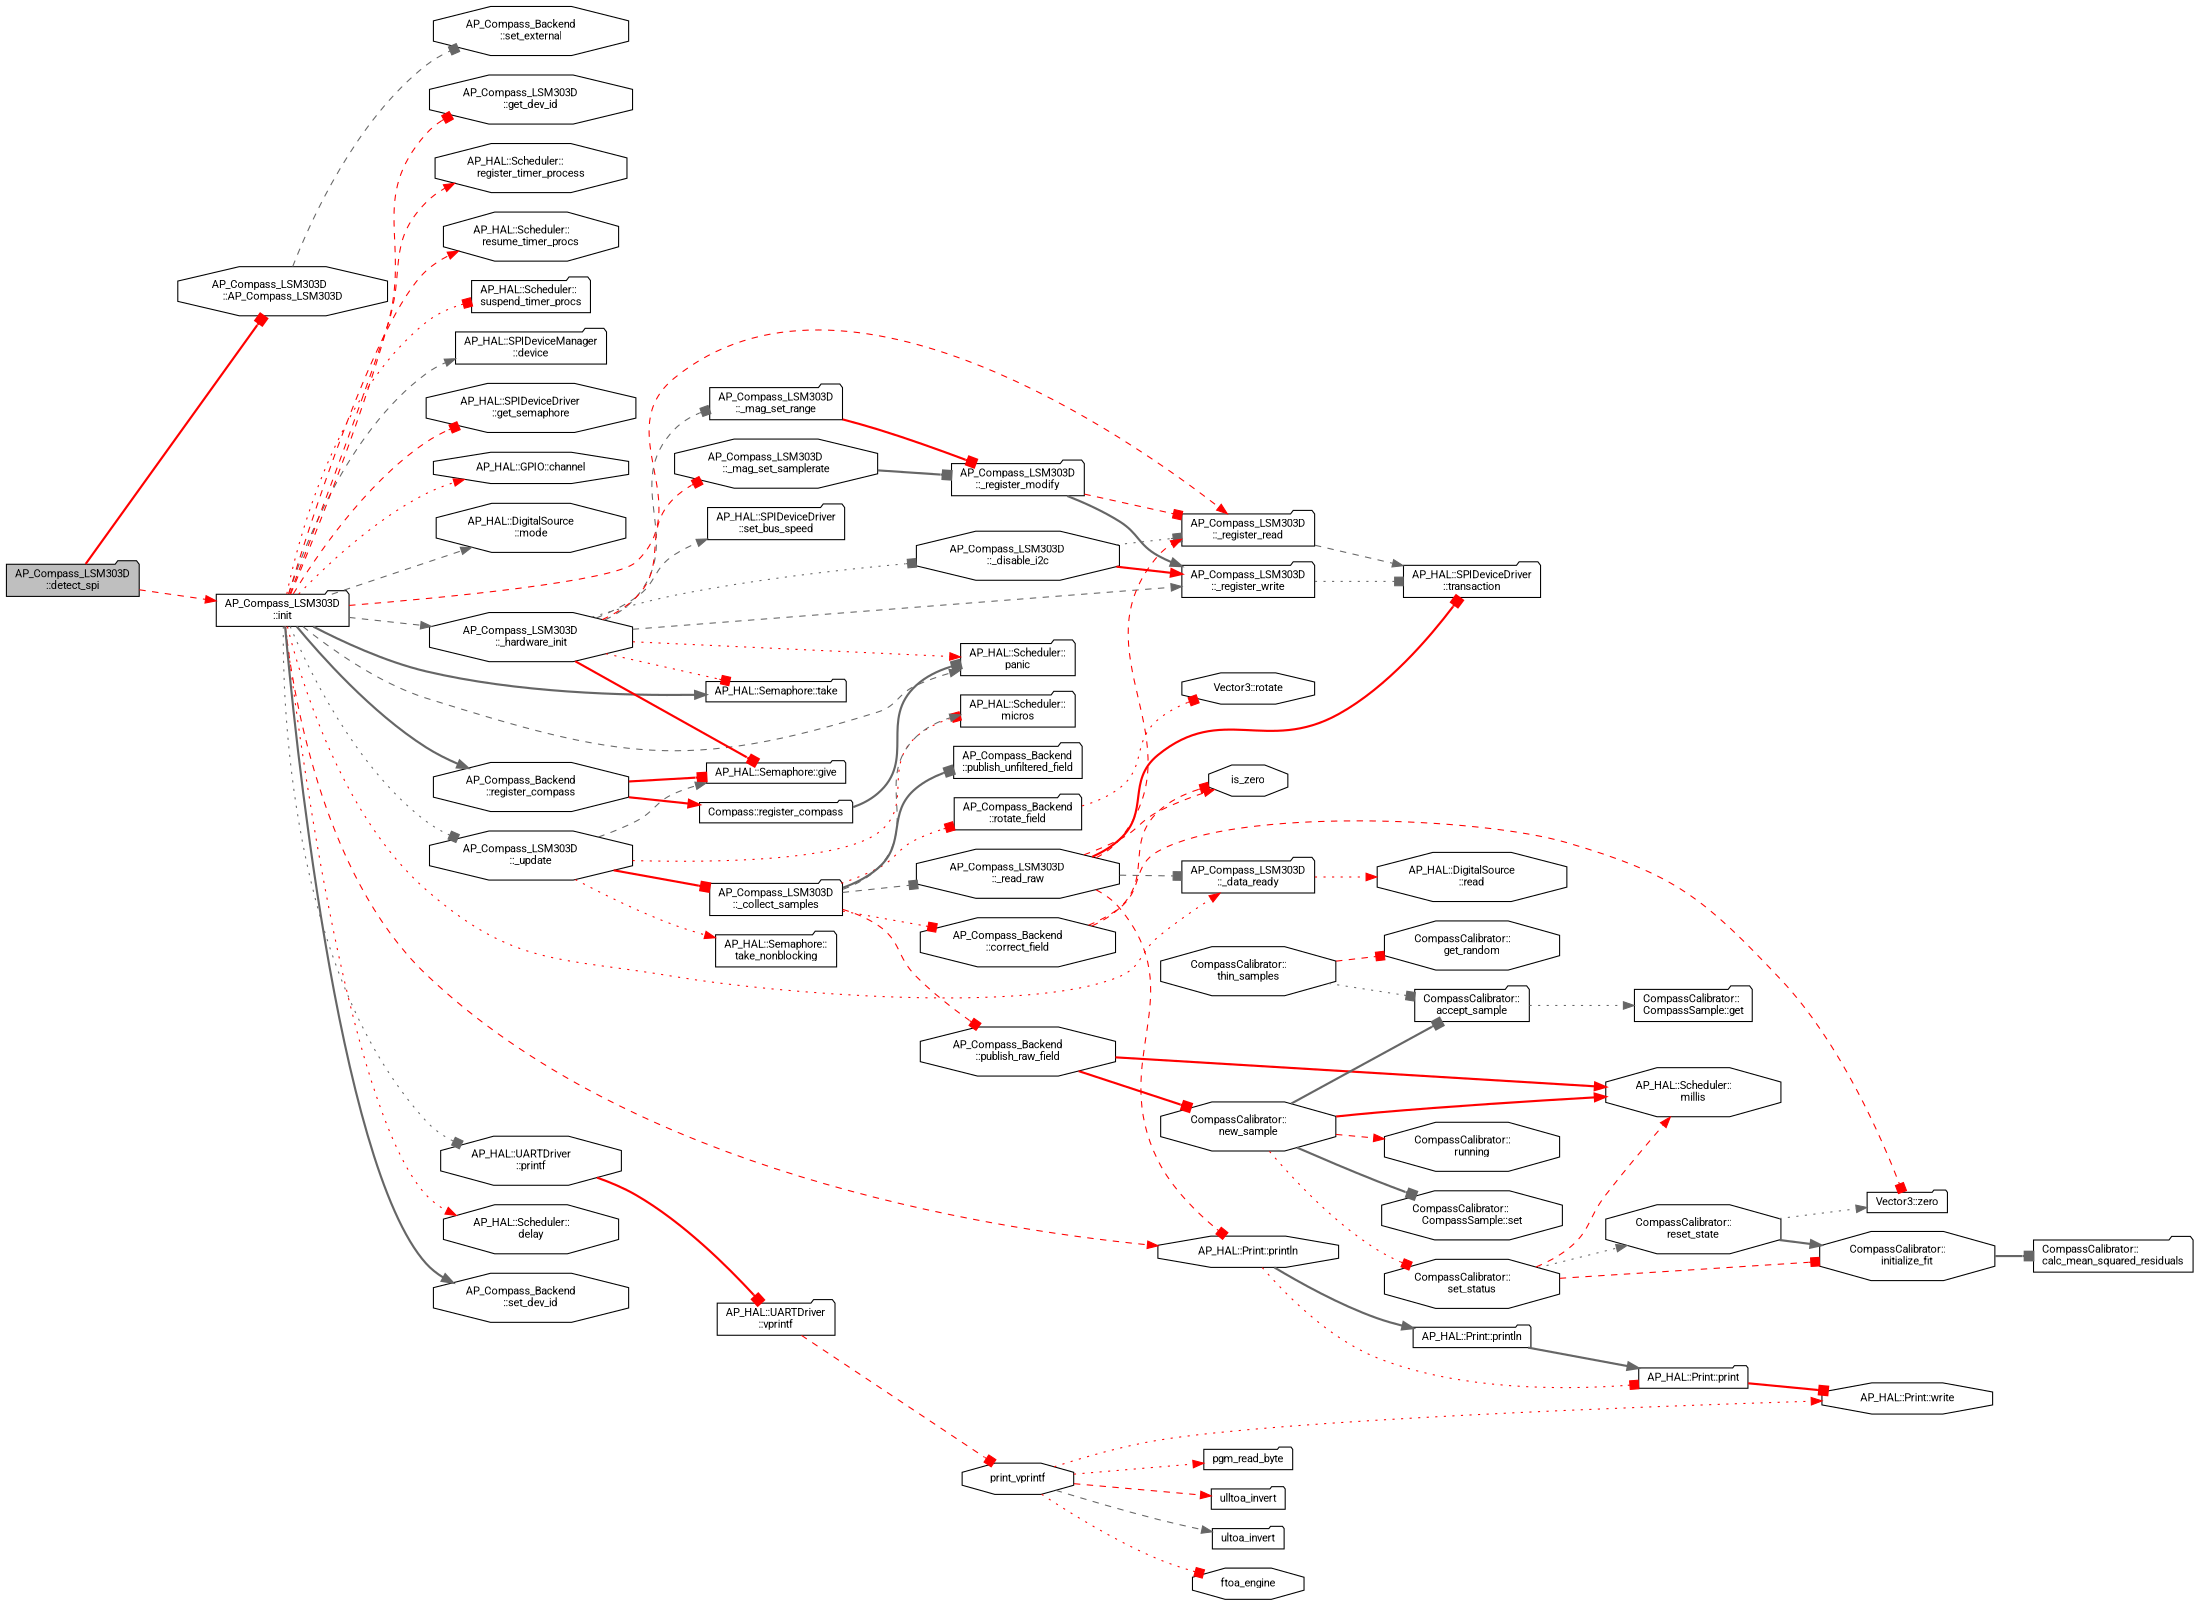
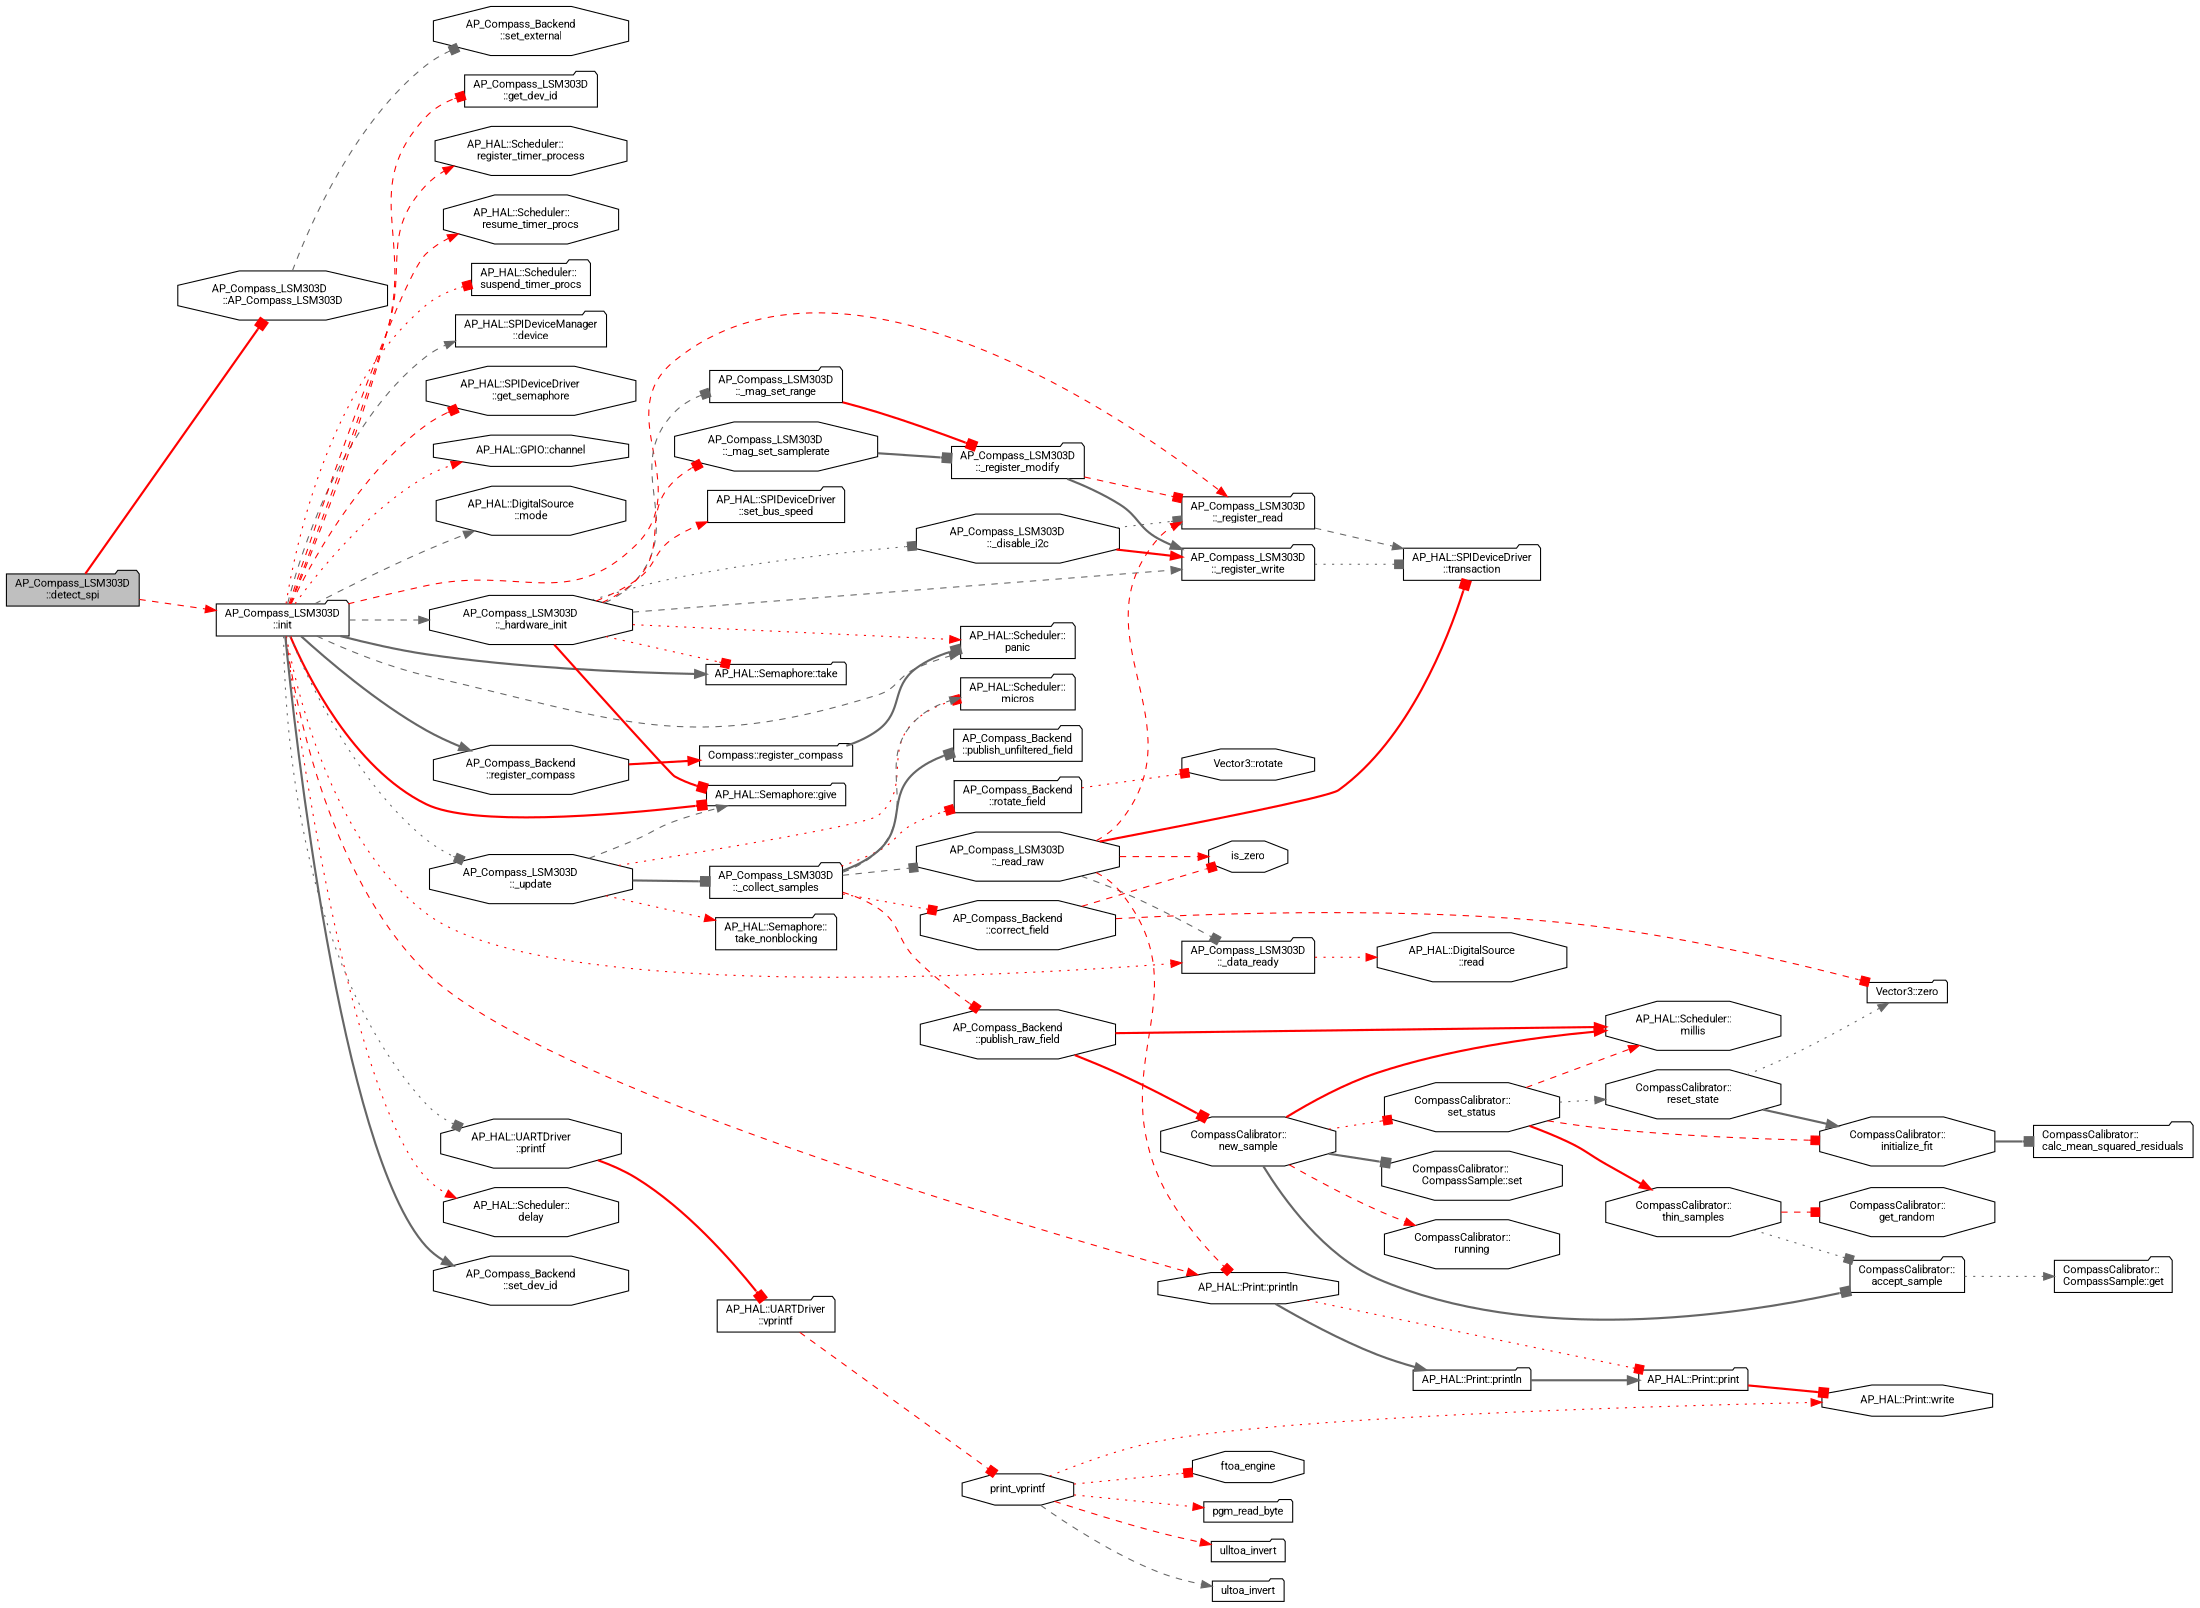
(531, 100) -> (531, 91)
(658, 570) -> (658, 553)
(662, 780) -> (451, 812)
(656, 878) -> (666, 881)
none -> (1587, 1152)
